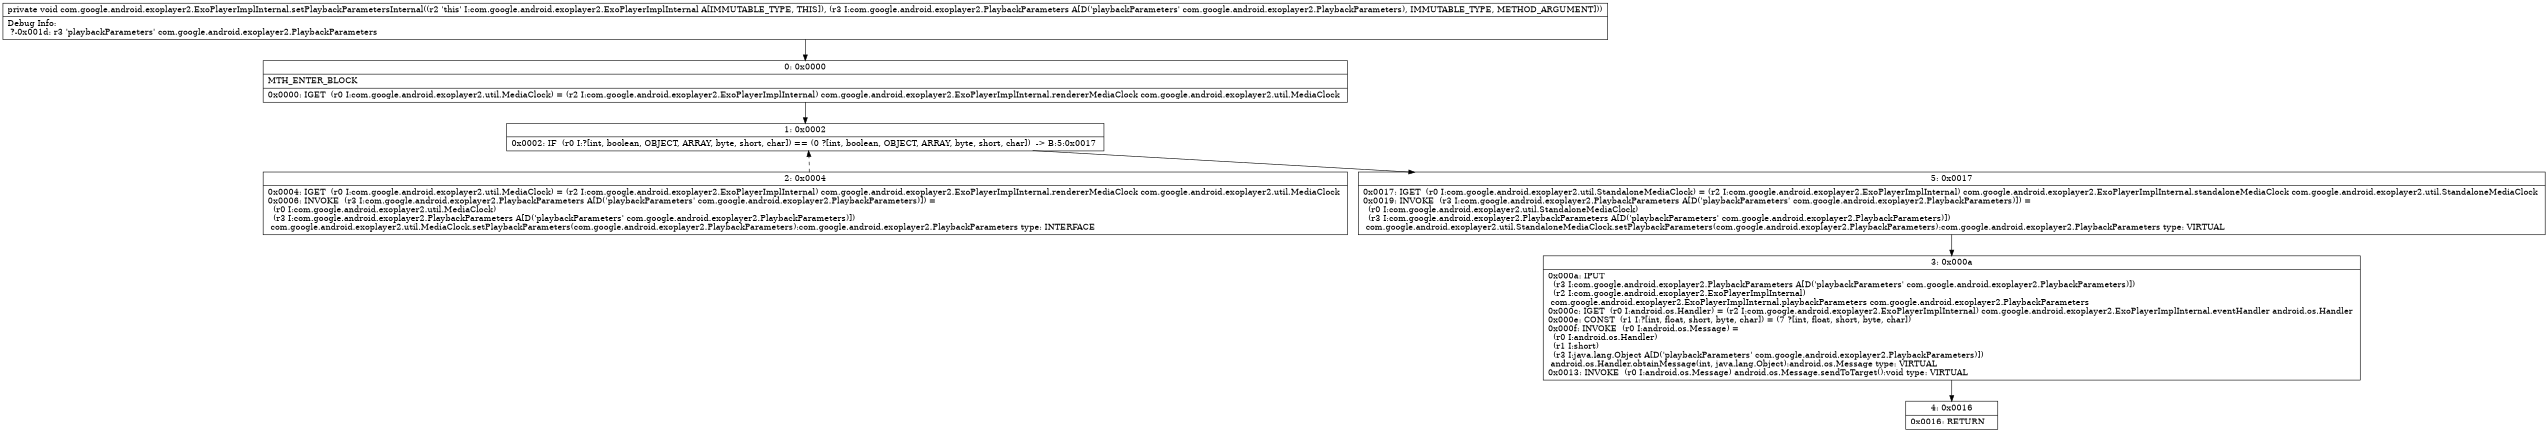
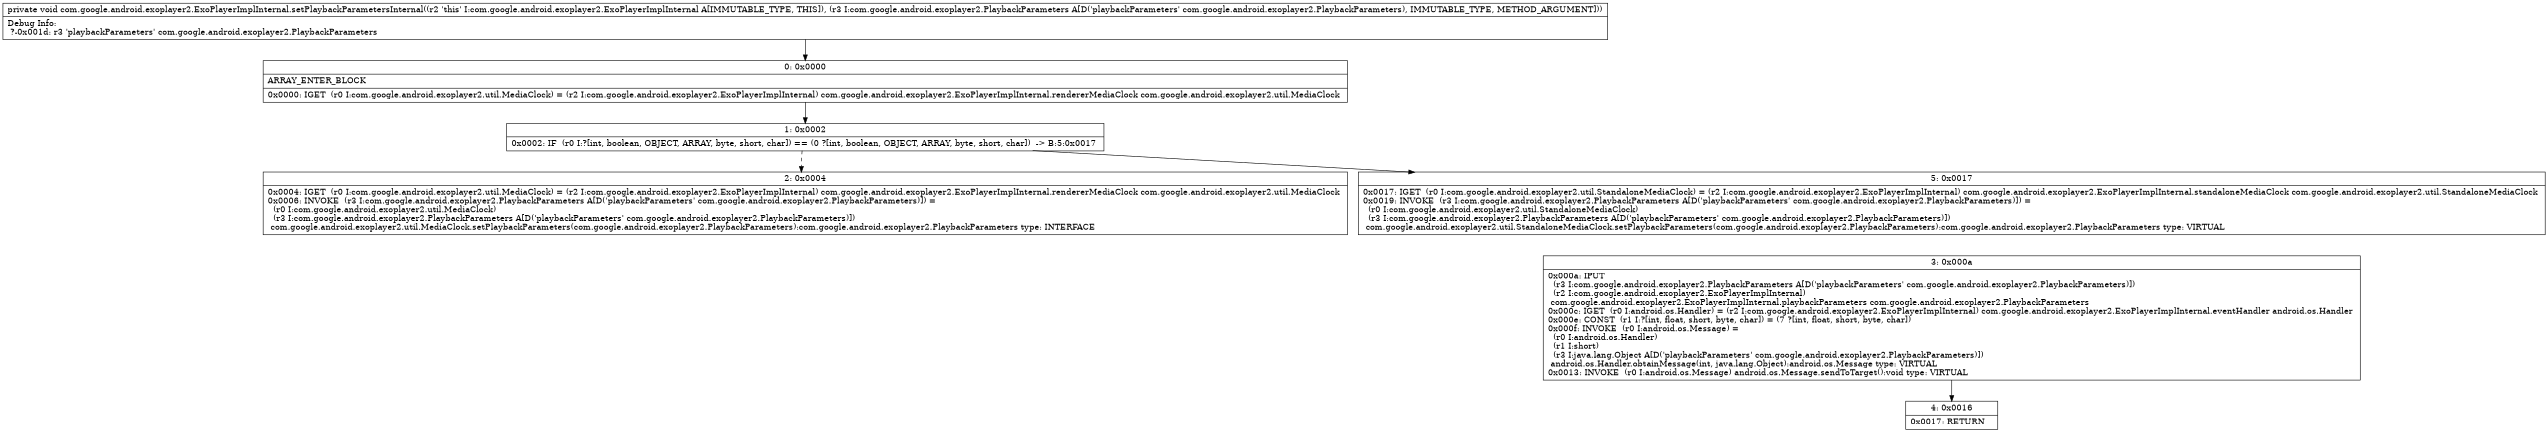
(313, 81) -> (317, 81)
(809, 164) -> (802, 159)
(1952, 242) -> none
(1952, 422) -> (1952, 422)
